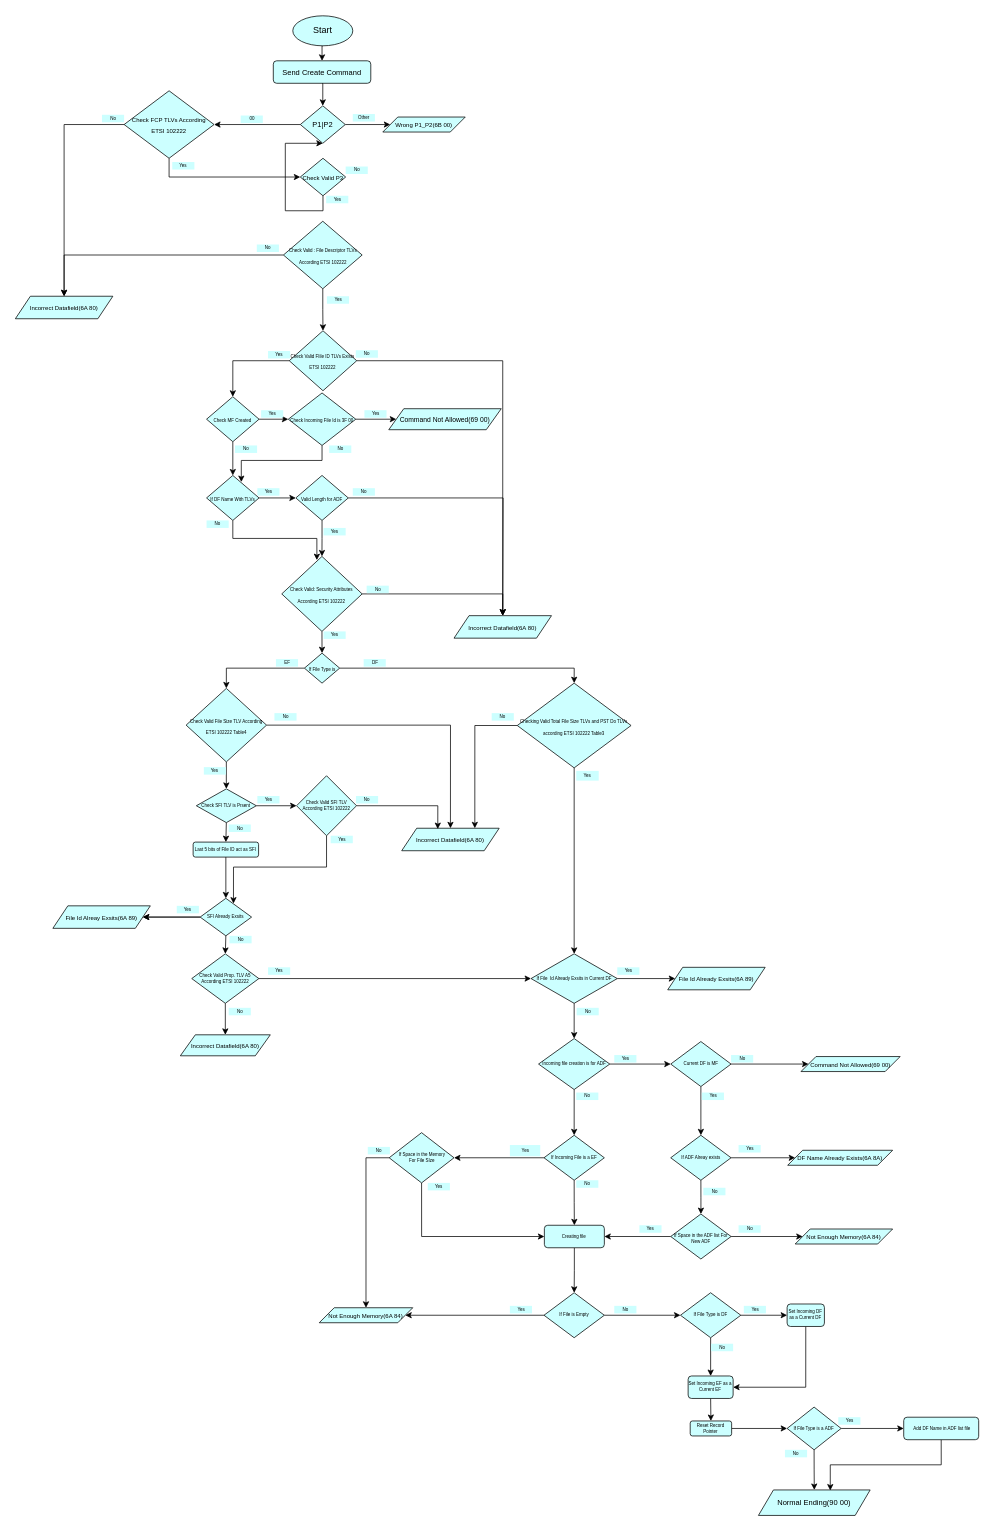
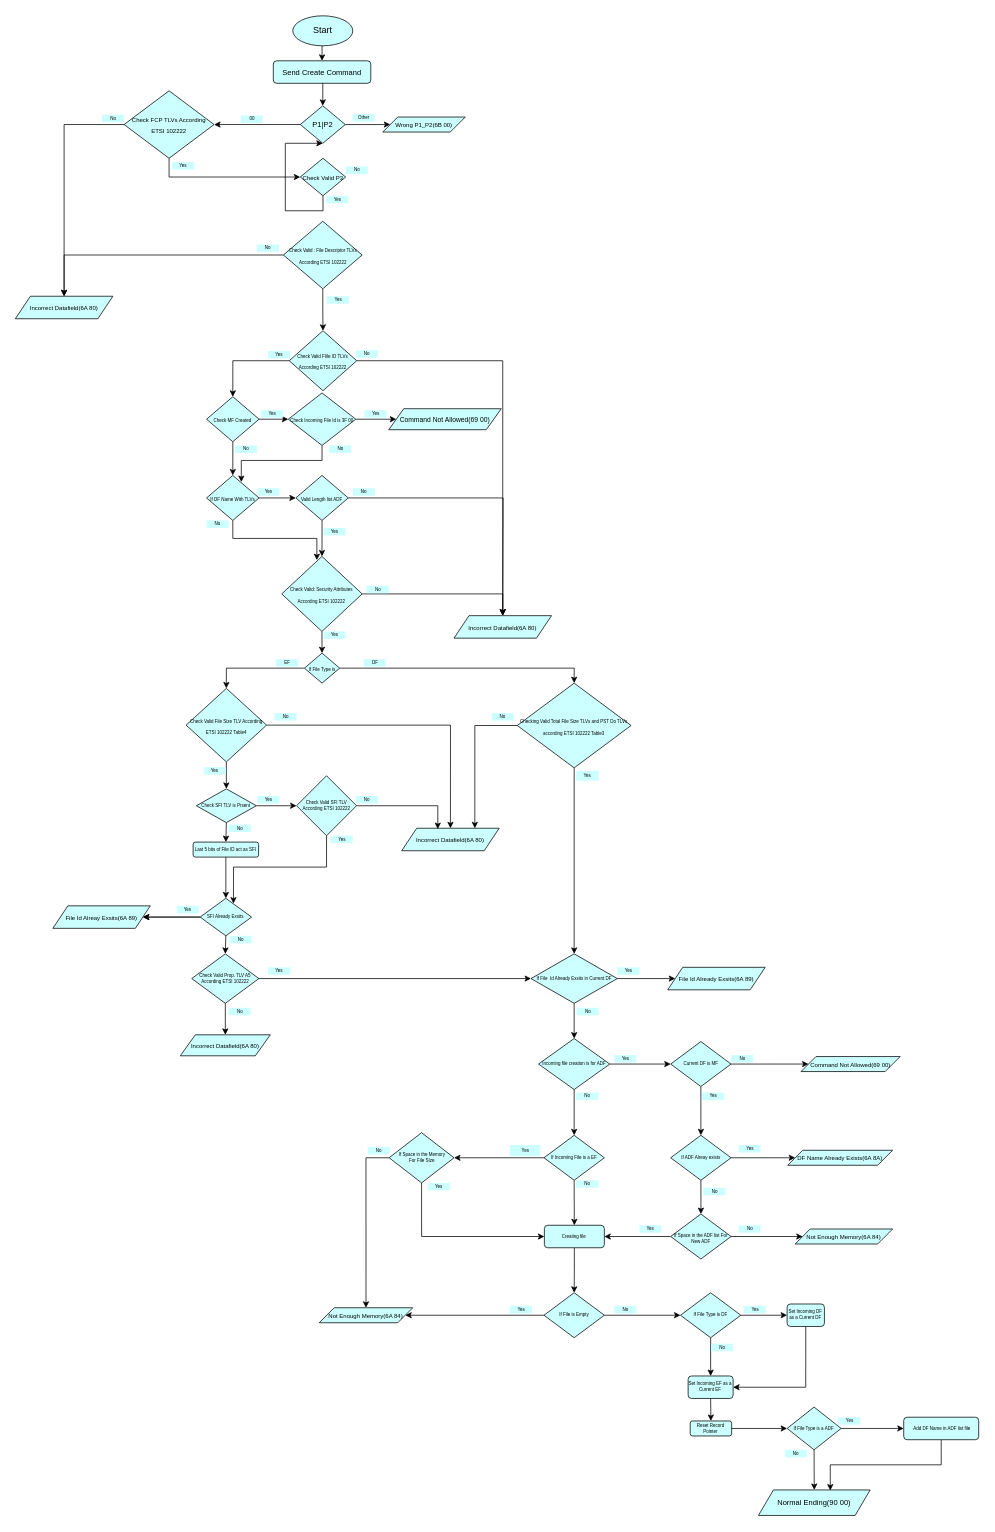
(323, 360) -> (323, 360)
(322, 498) -> (322, 498)
